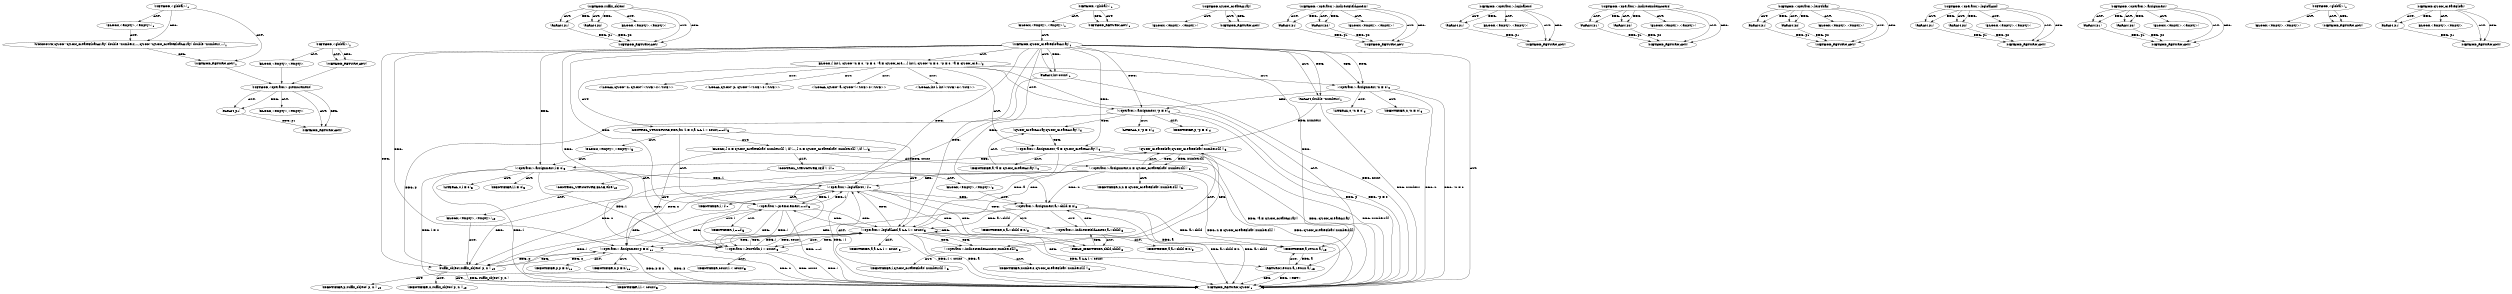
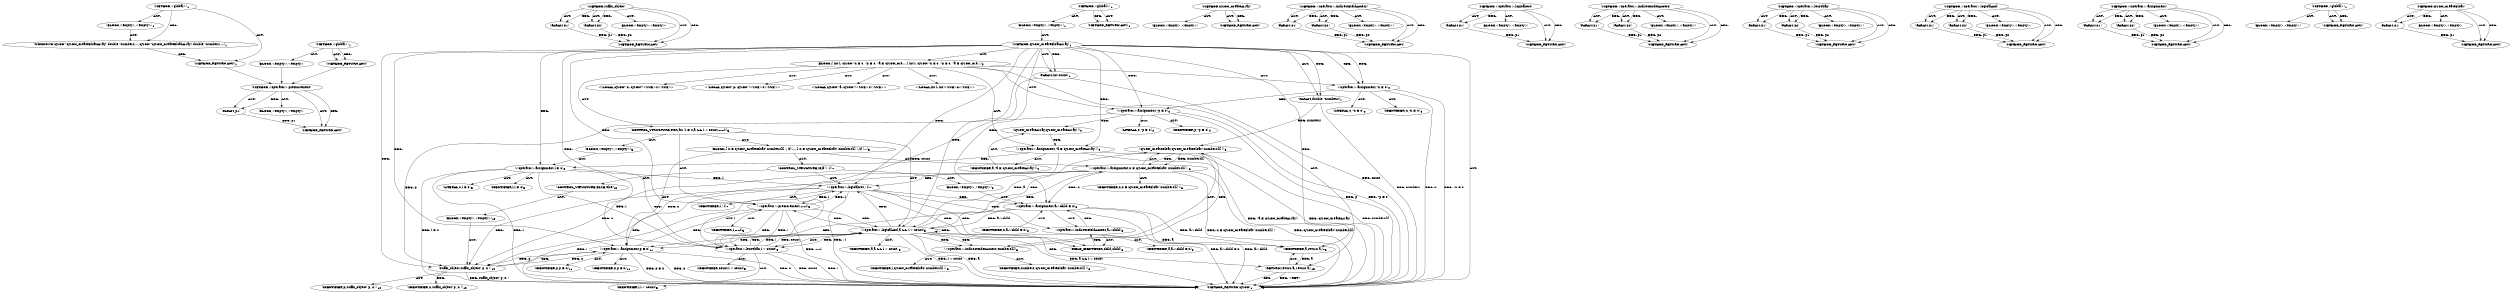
none -> (1012, 198)
(1017, 217) -> (1031, 221)
(849, 237) -> (826, 178)
(1325, 249) -> (1325, 249)
(500, 274) -> (725, 280)
(441, 278) -> (441, 278)
